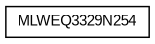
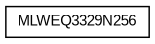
(78, 22) -> (78, 22)
